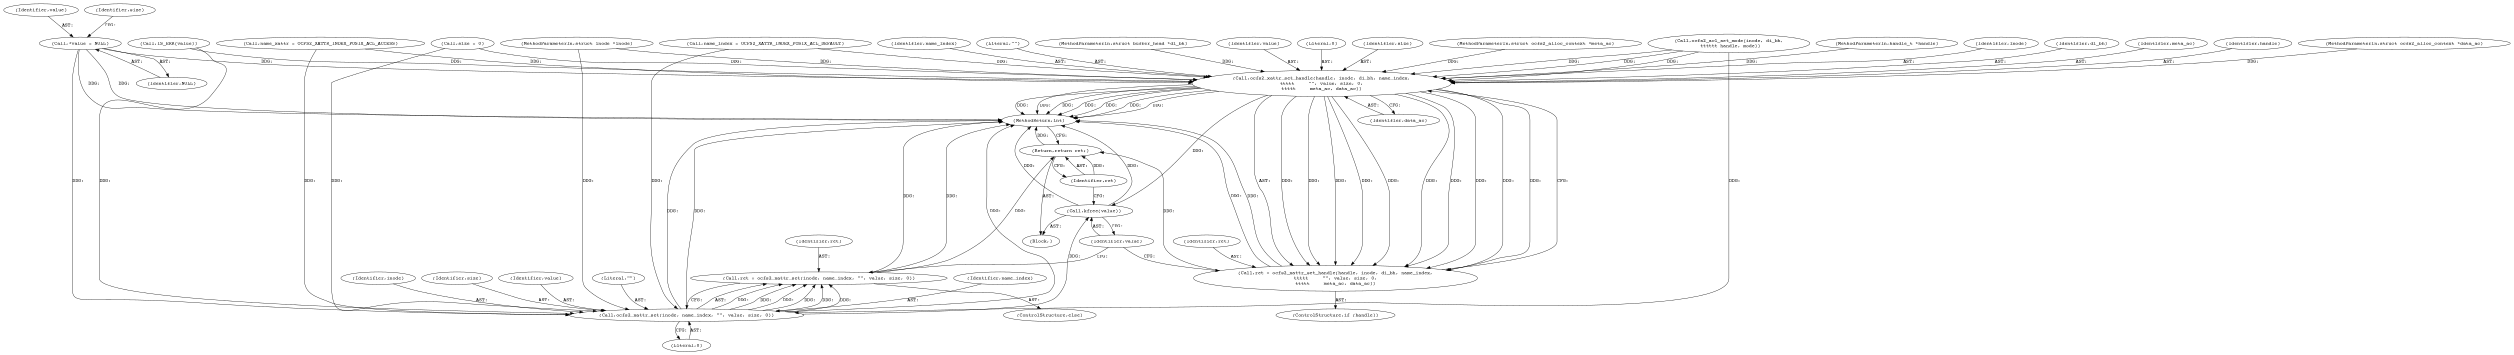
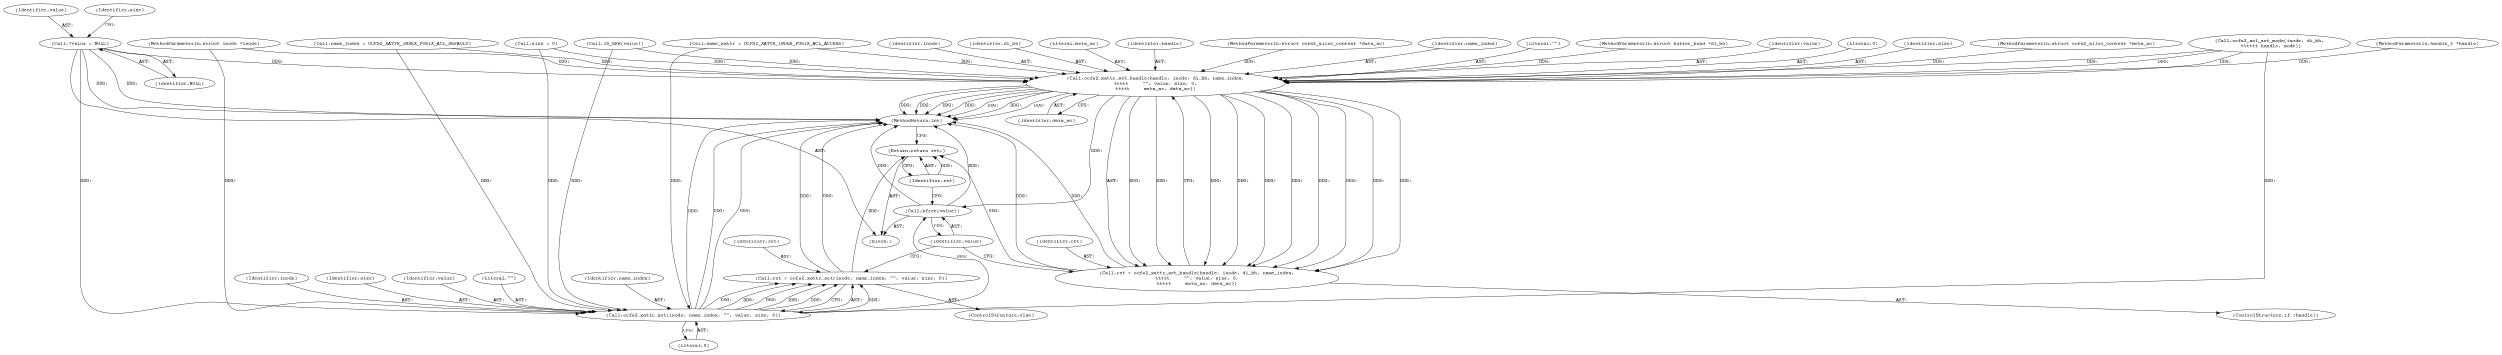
(2166, 43) -> (1074, 43)
none -> (470, 118)
(1038, 139) -> none
